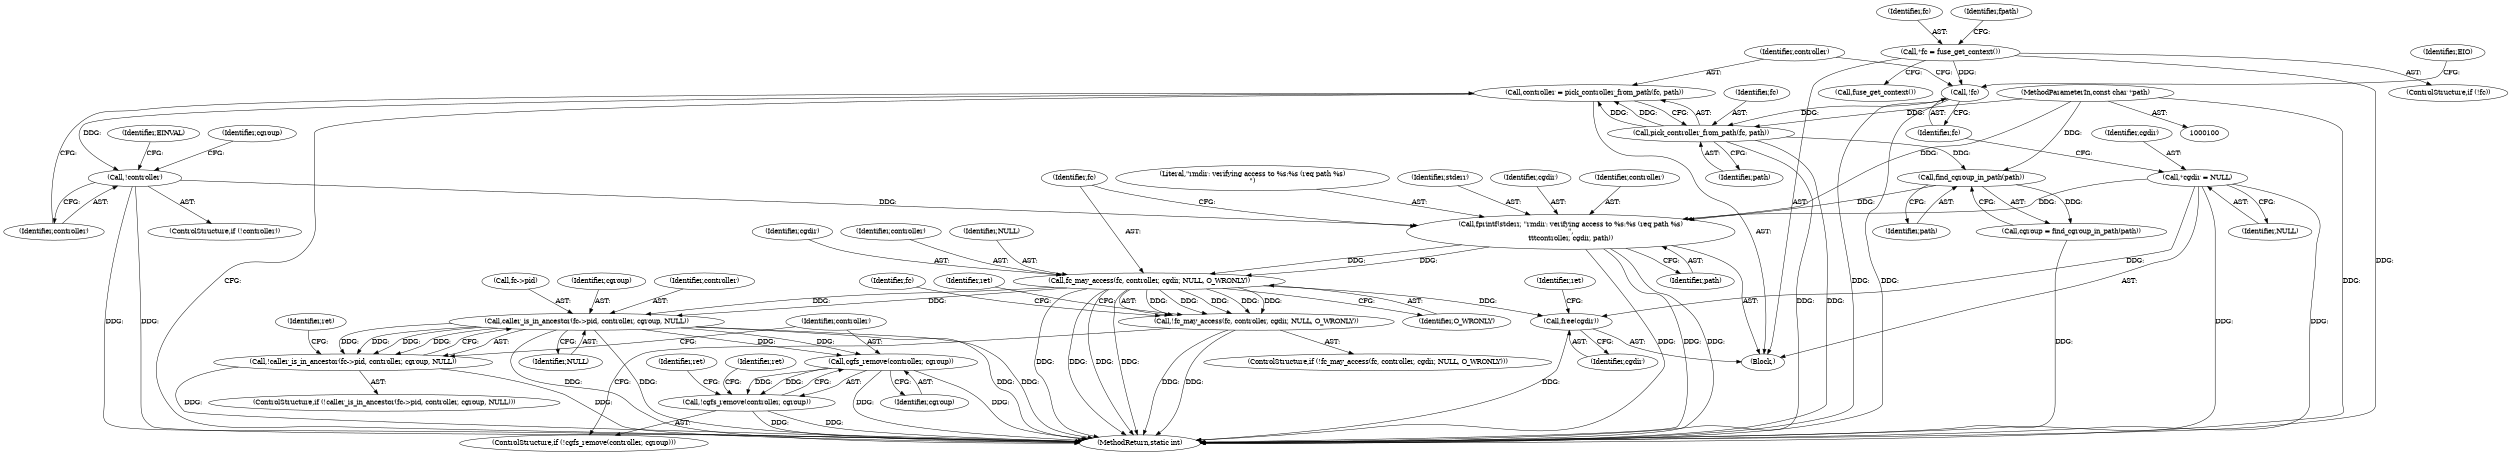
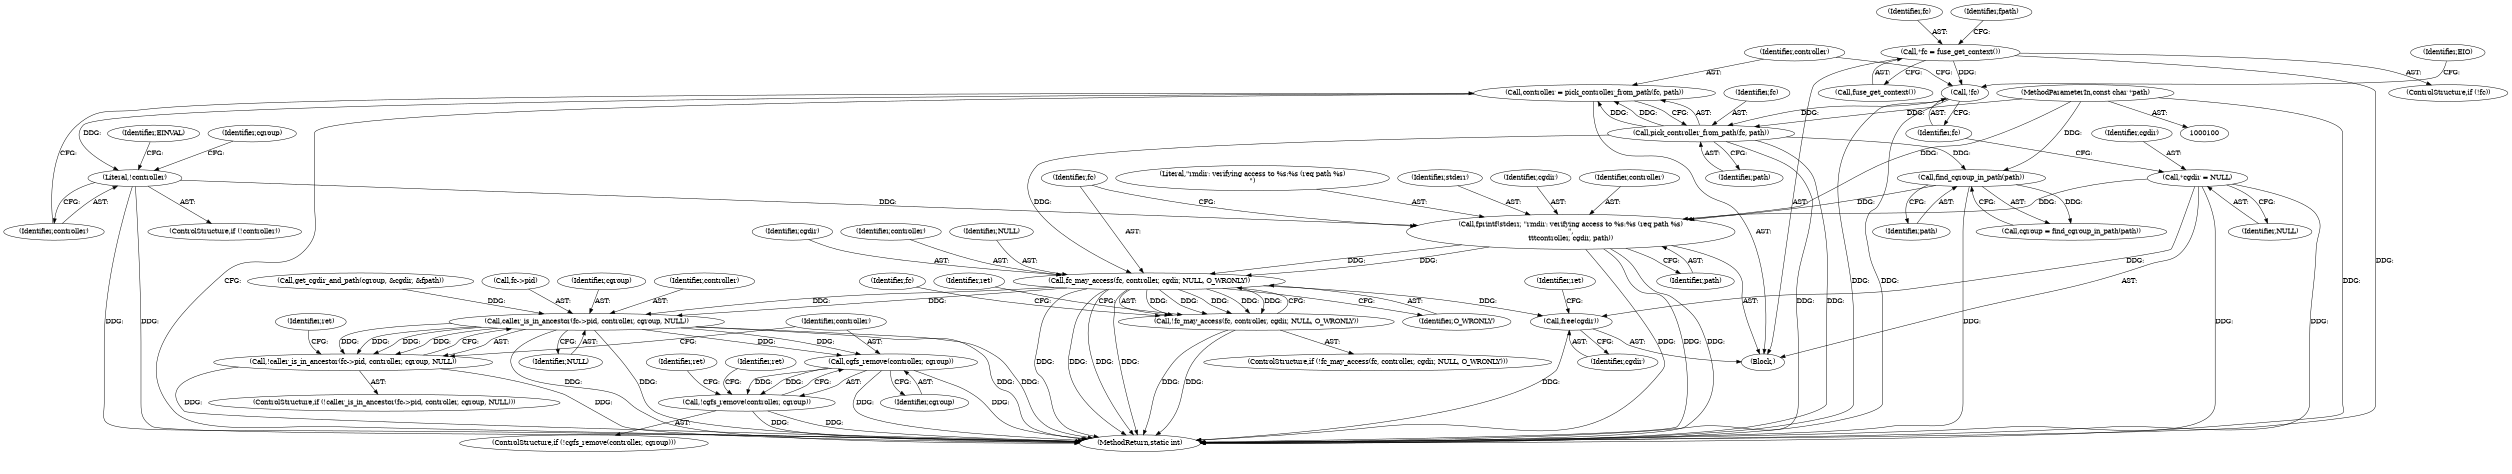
none -> (1878, 66)
none -> (1243, 145)
(135, 178) -> (135, 178)
none -> (361, 281)
(859, 346) -> (1287, 299)
(1720, 436) -> (1848, 430)
